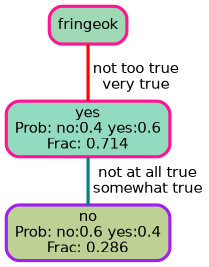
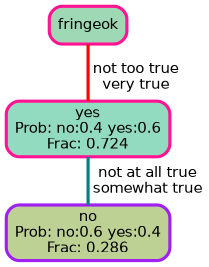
(88, 129) -> (88, 129)
